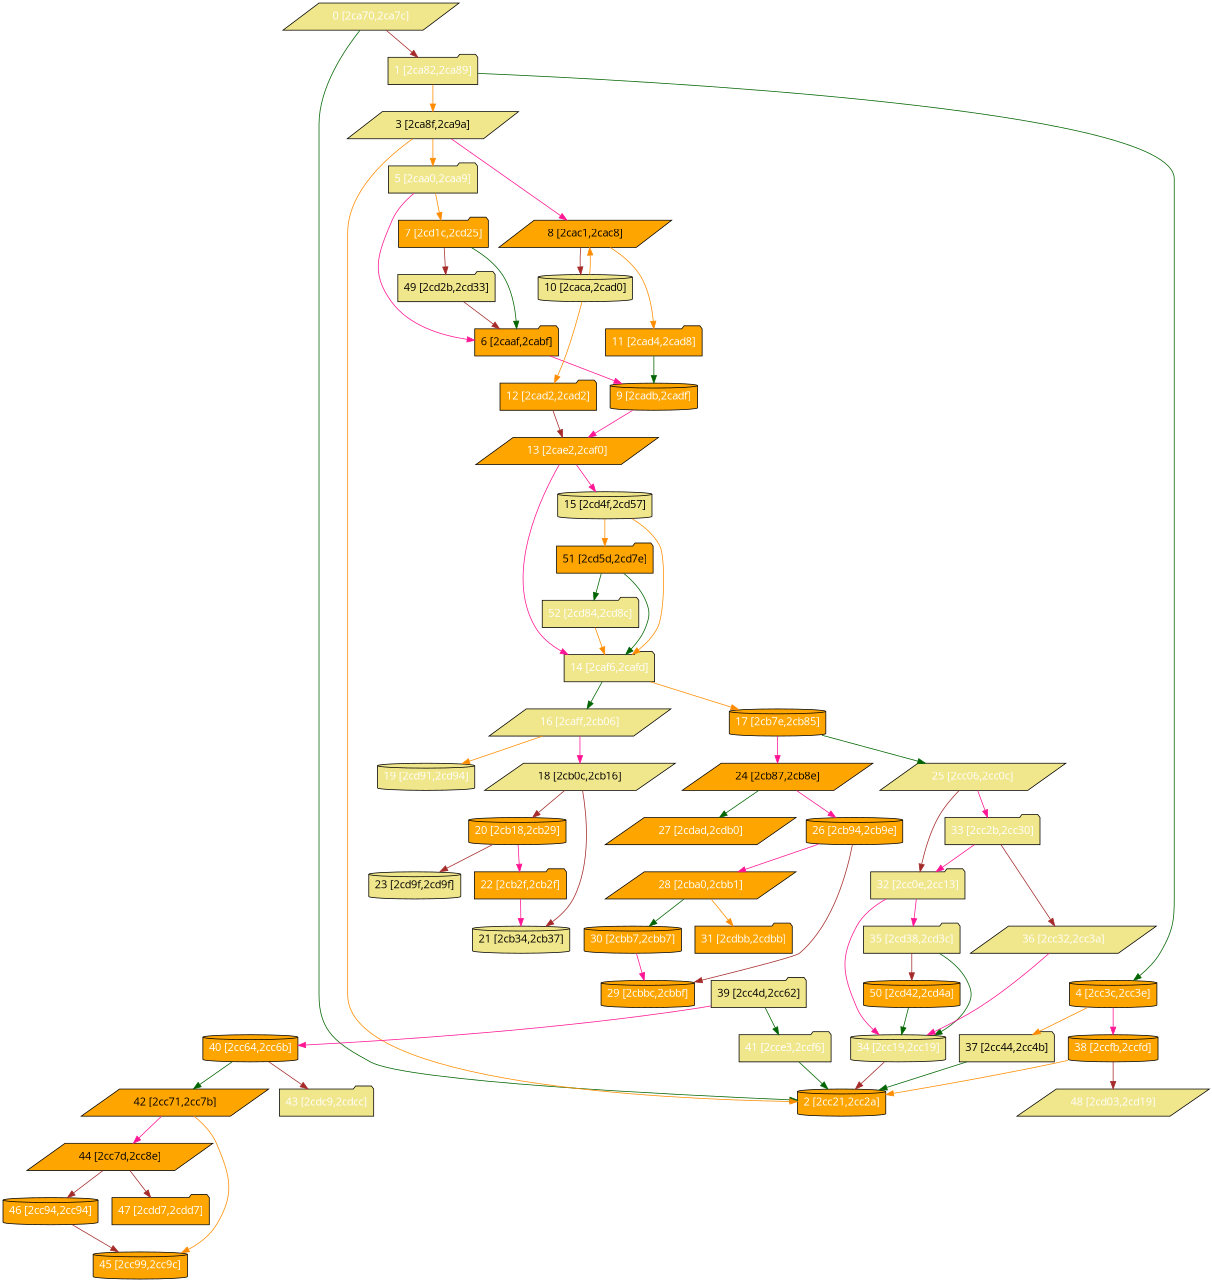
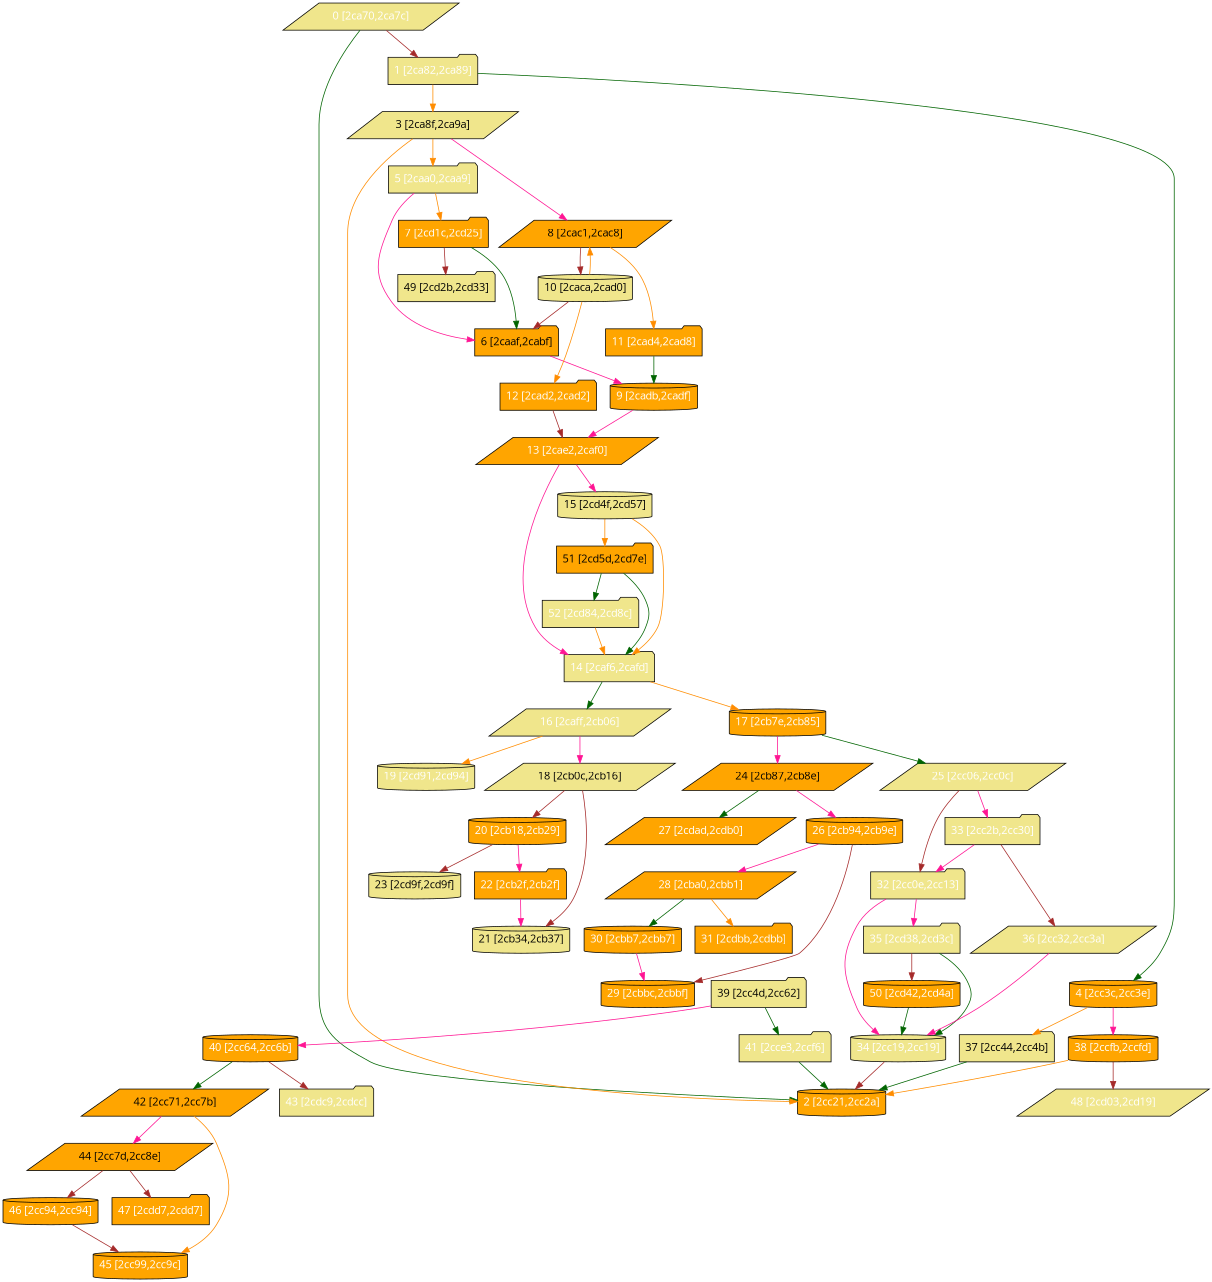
(479, 313) -> (554, 313)
